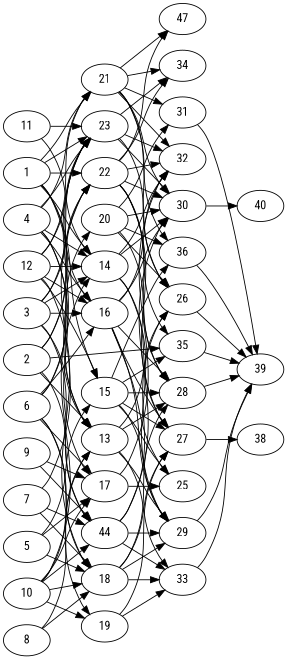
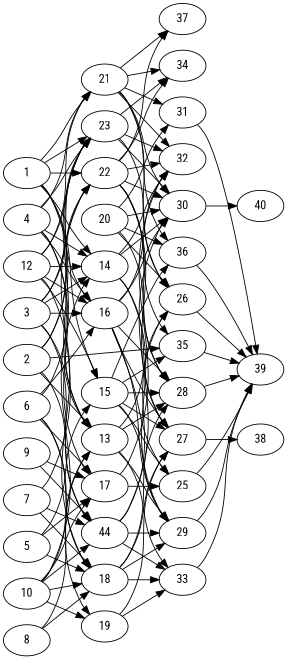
(183, 19) -> (183, 19)
(27, 126) -> none
(66, 318) -> none
none -> (219, 445)
